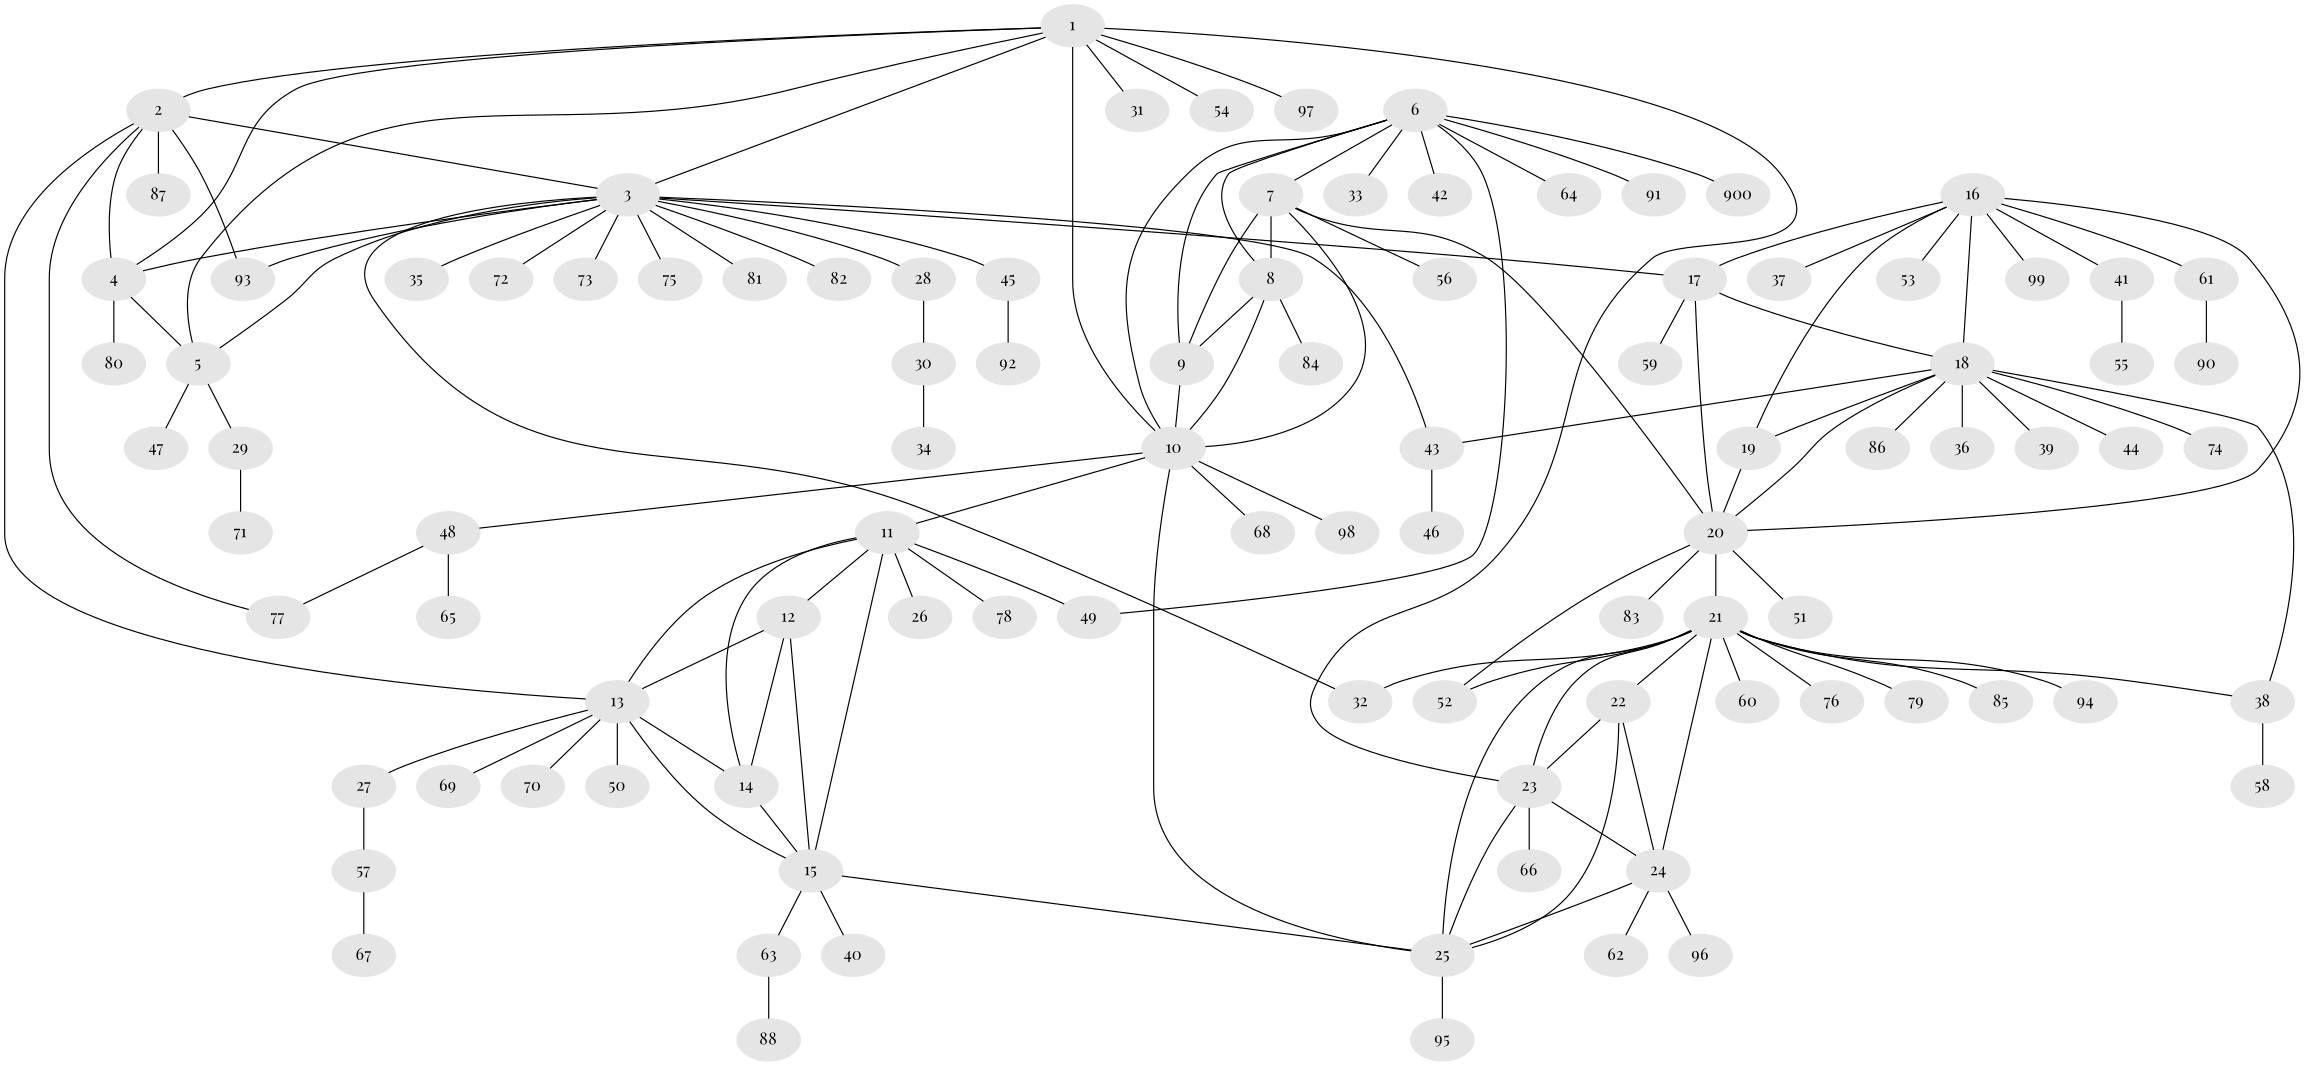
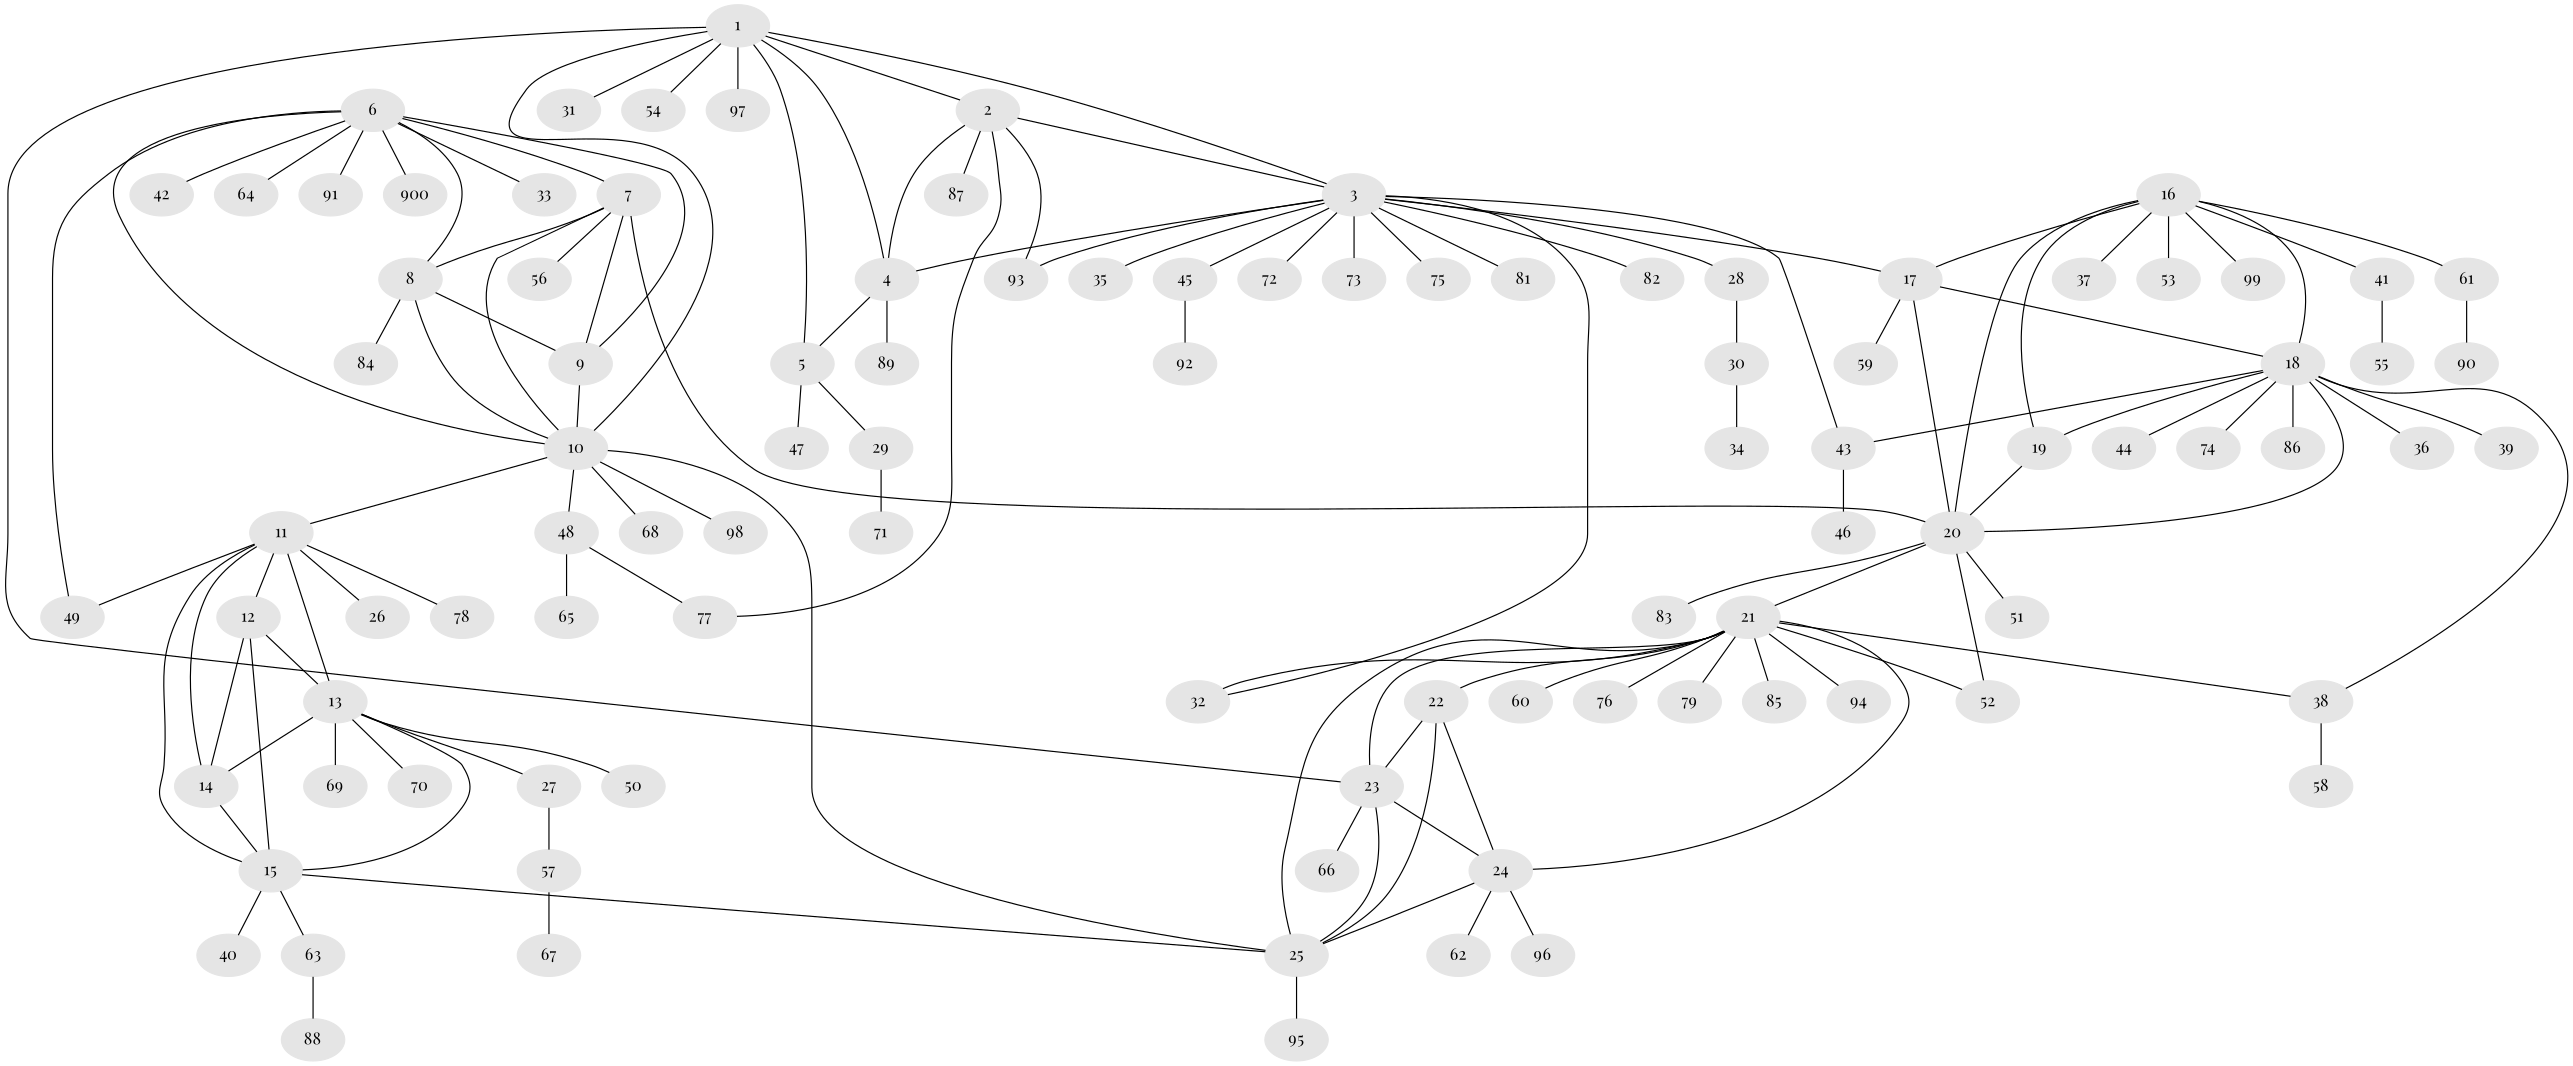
(353, 251) -> none
(114, 364) -> (887, 364)
(53, 594) -> none
